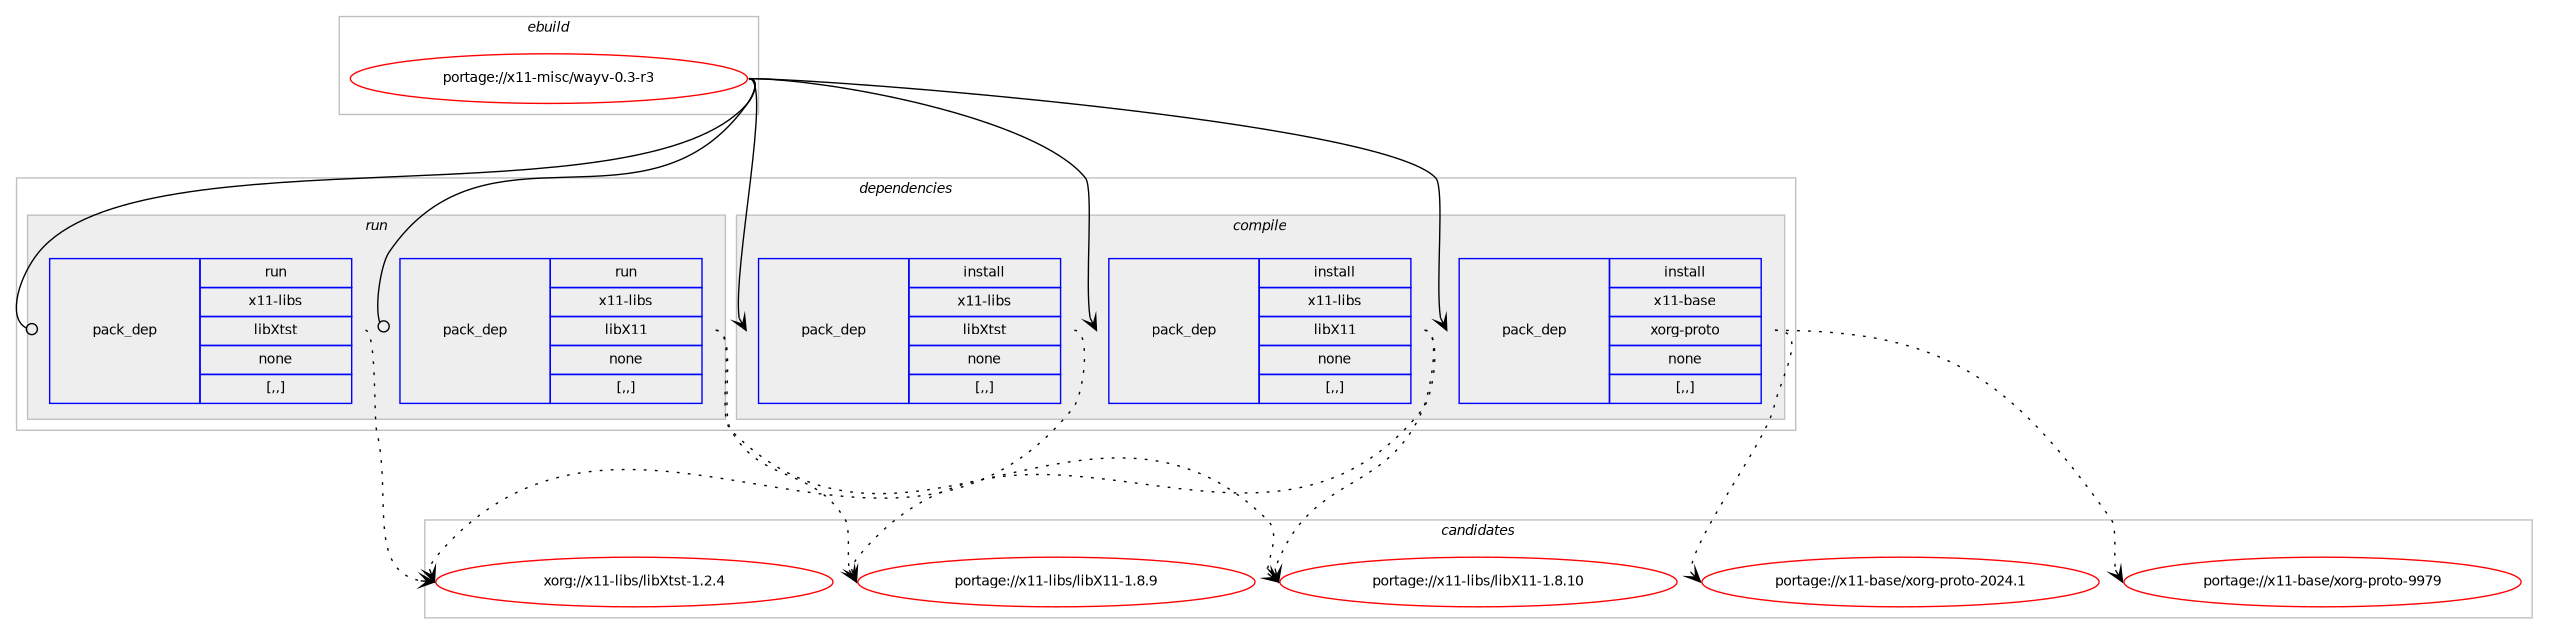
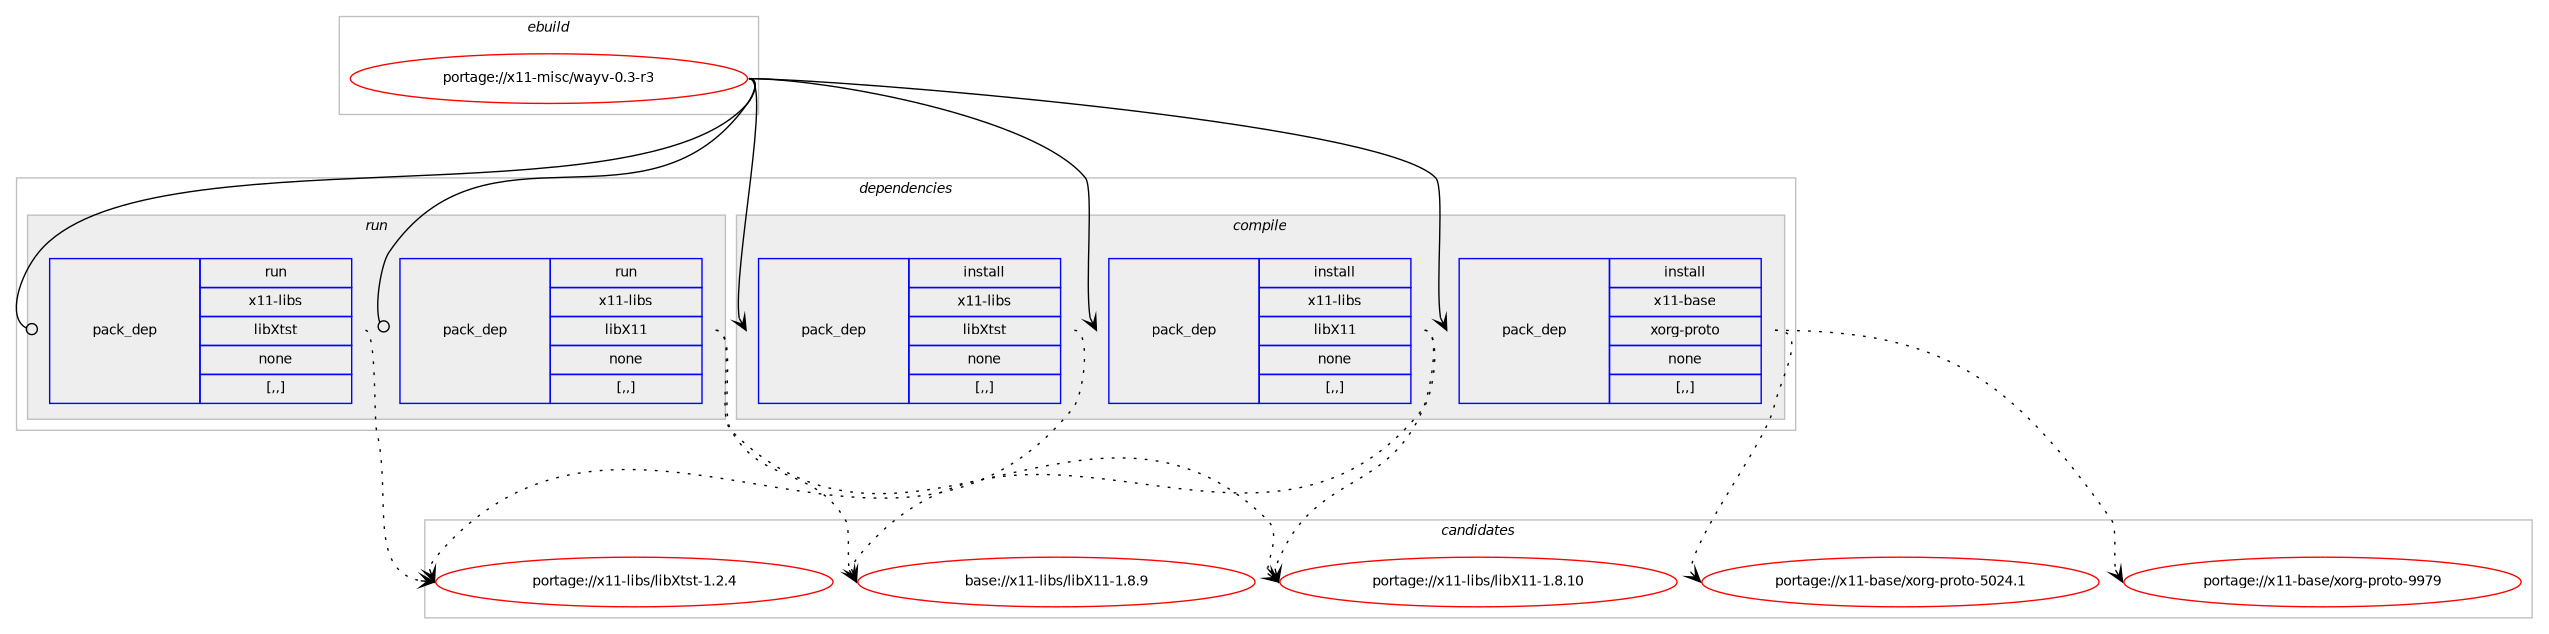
(634, 582) -> (634, 582)
(1056, 582) -> (1056, 582)
(1900, 582) -> (1900, 582)
